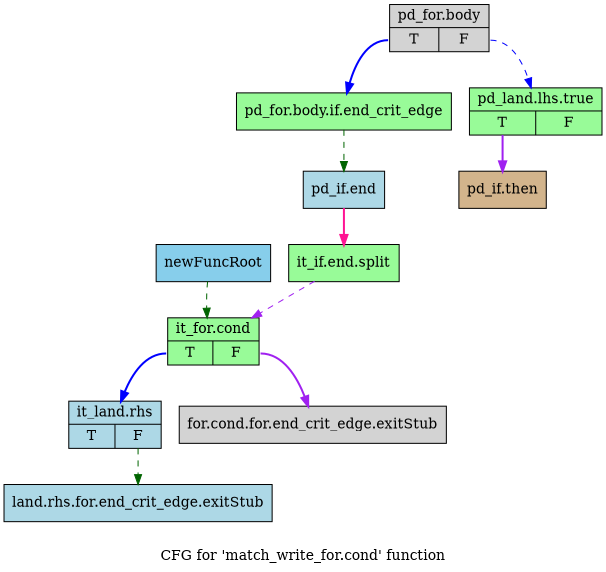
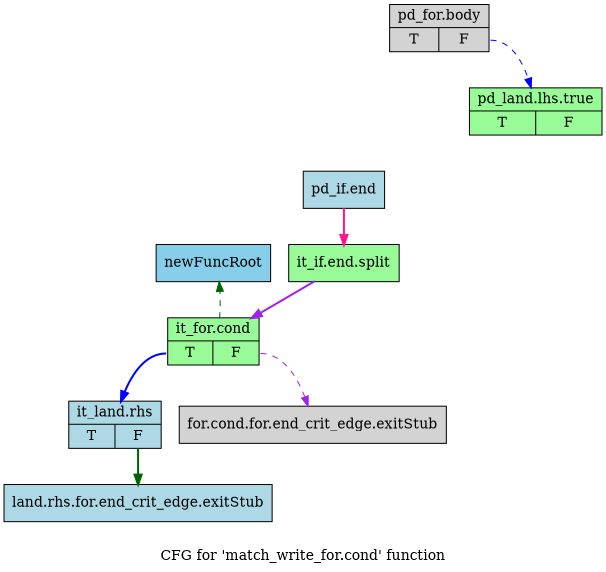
(344, 111) -> none
(503, 190) -> none
(207, 295) -> (220, 305)
(287, 297) -> (287, 297)
(289, 368) -> (289, 368)
(138, 461) -> (138, 461)
